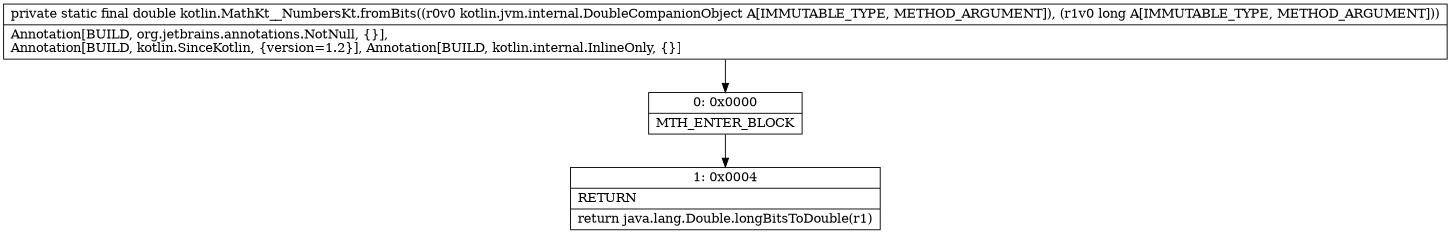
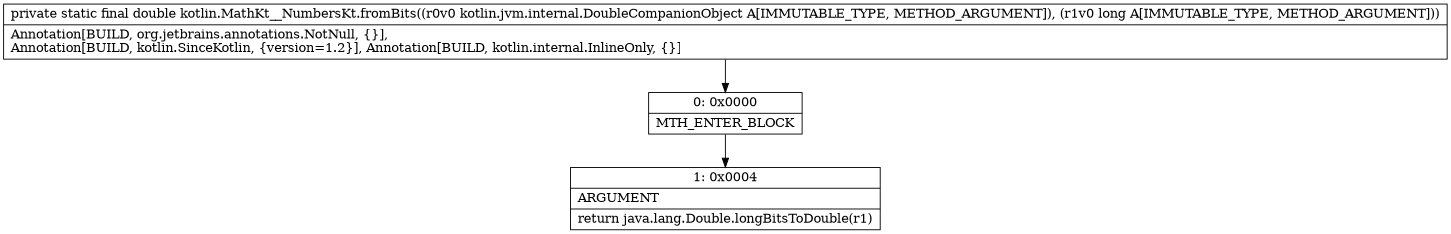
(607, 198) -> (618, 198)
